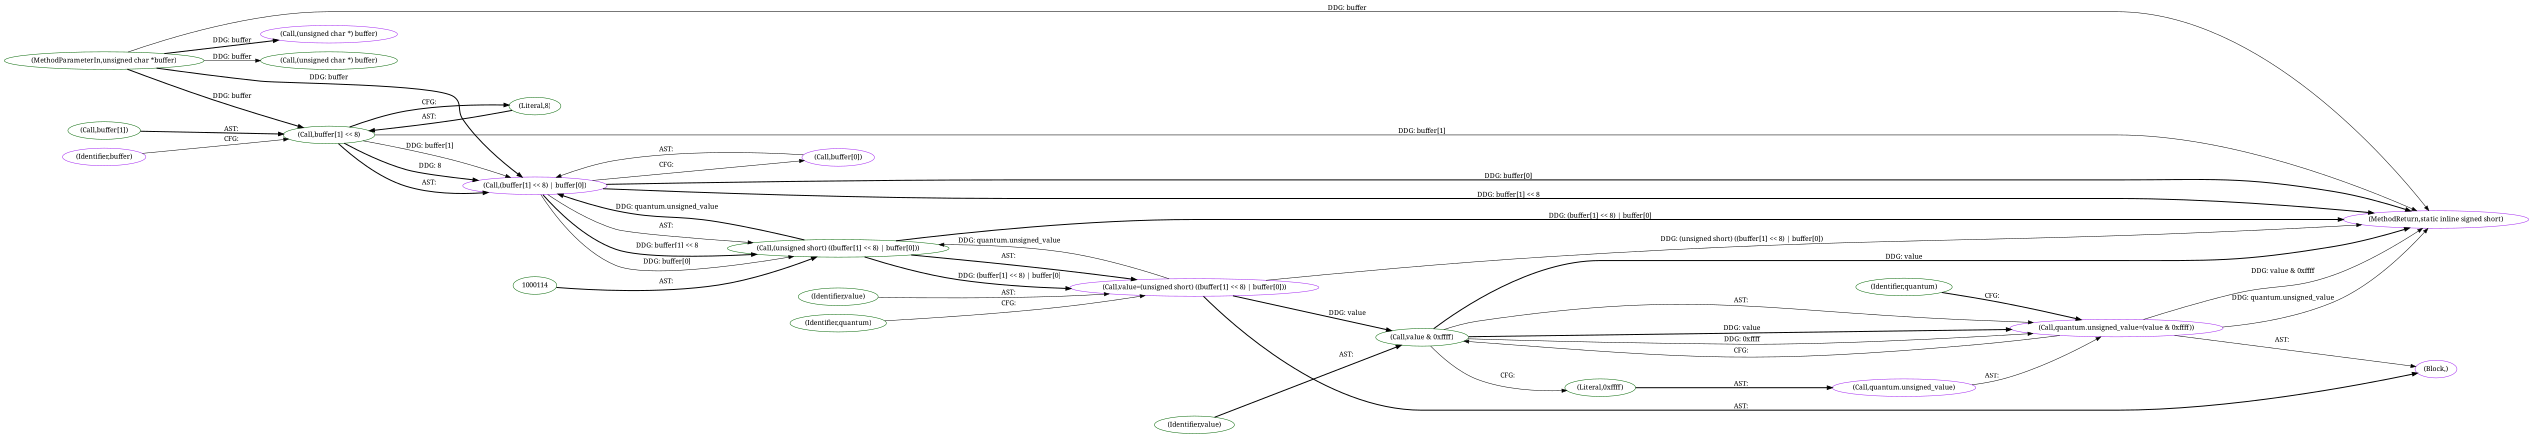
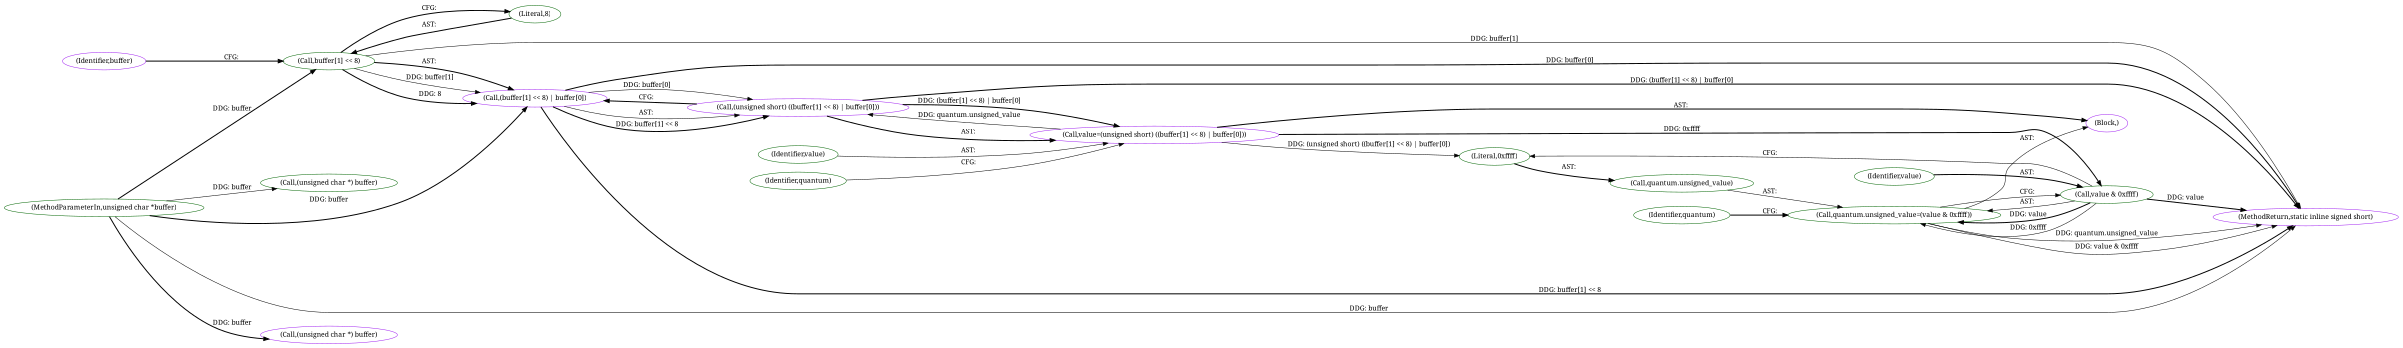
(104, 131) -> none
(213, 147) -> (212, 61)
(838, 157) -> none
(667, 207) -> (647, 98)
(1811, 244) -> (1338, 151)
(838, 248) -> (798, 108)
(535, 286) -> none
(1347, 313) -> (1682, 129)
(2116, 328) -> (1894, 215)
(1904, 388) -> (1682, 183)
